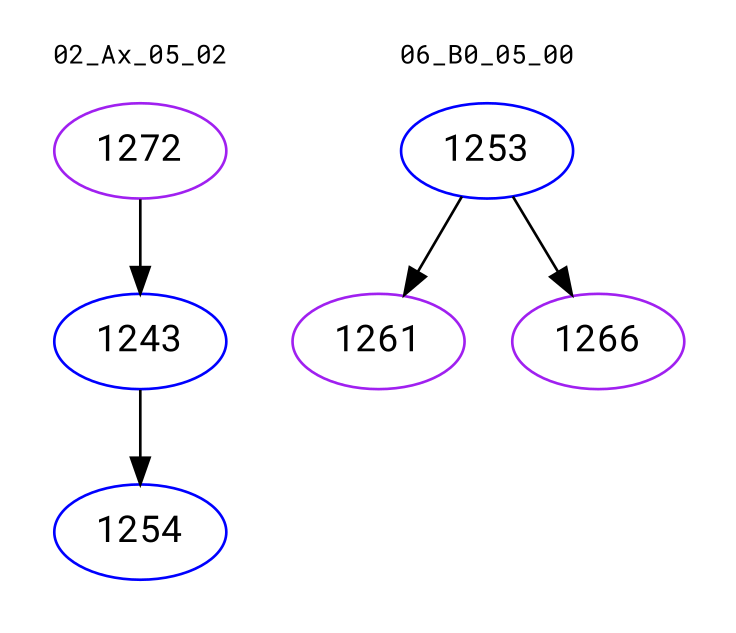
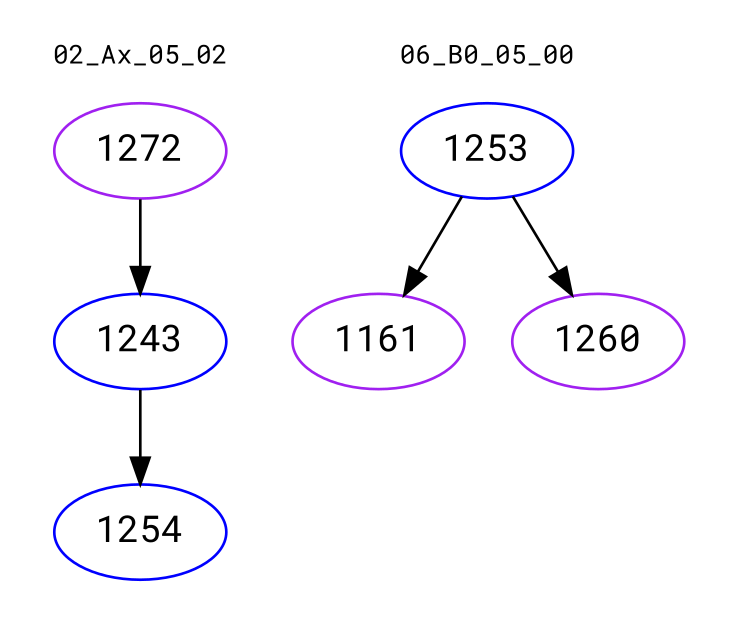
(379, 341) -> (379, 341)
(598, 341) -> (598, 341)
